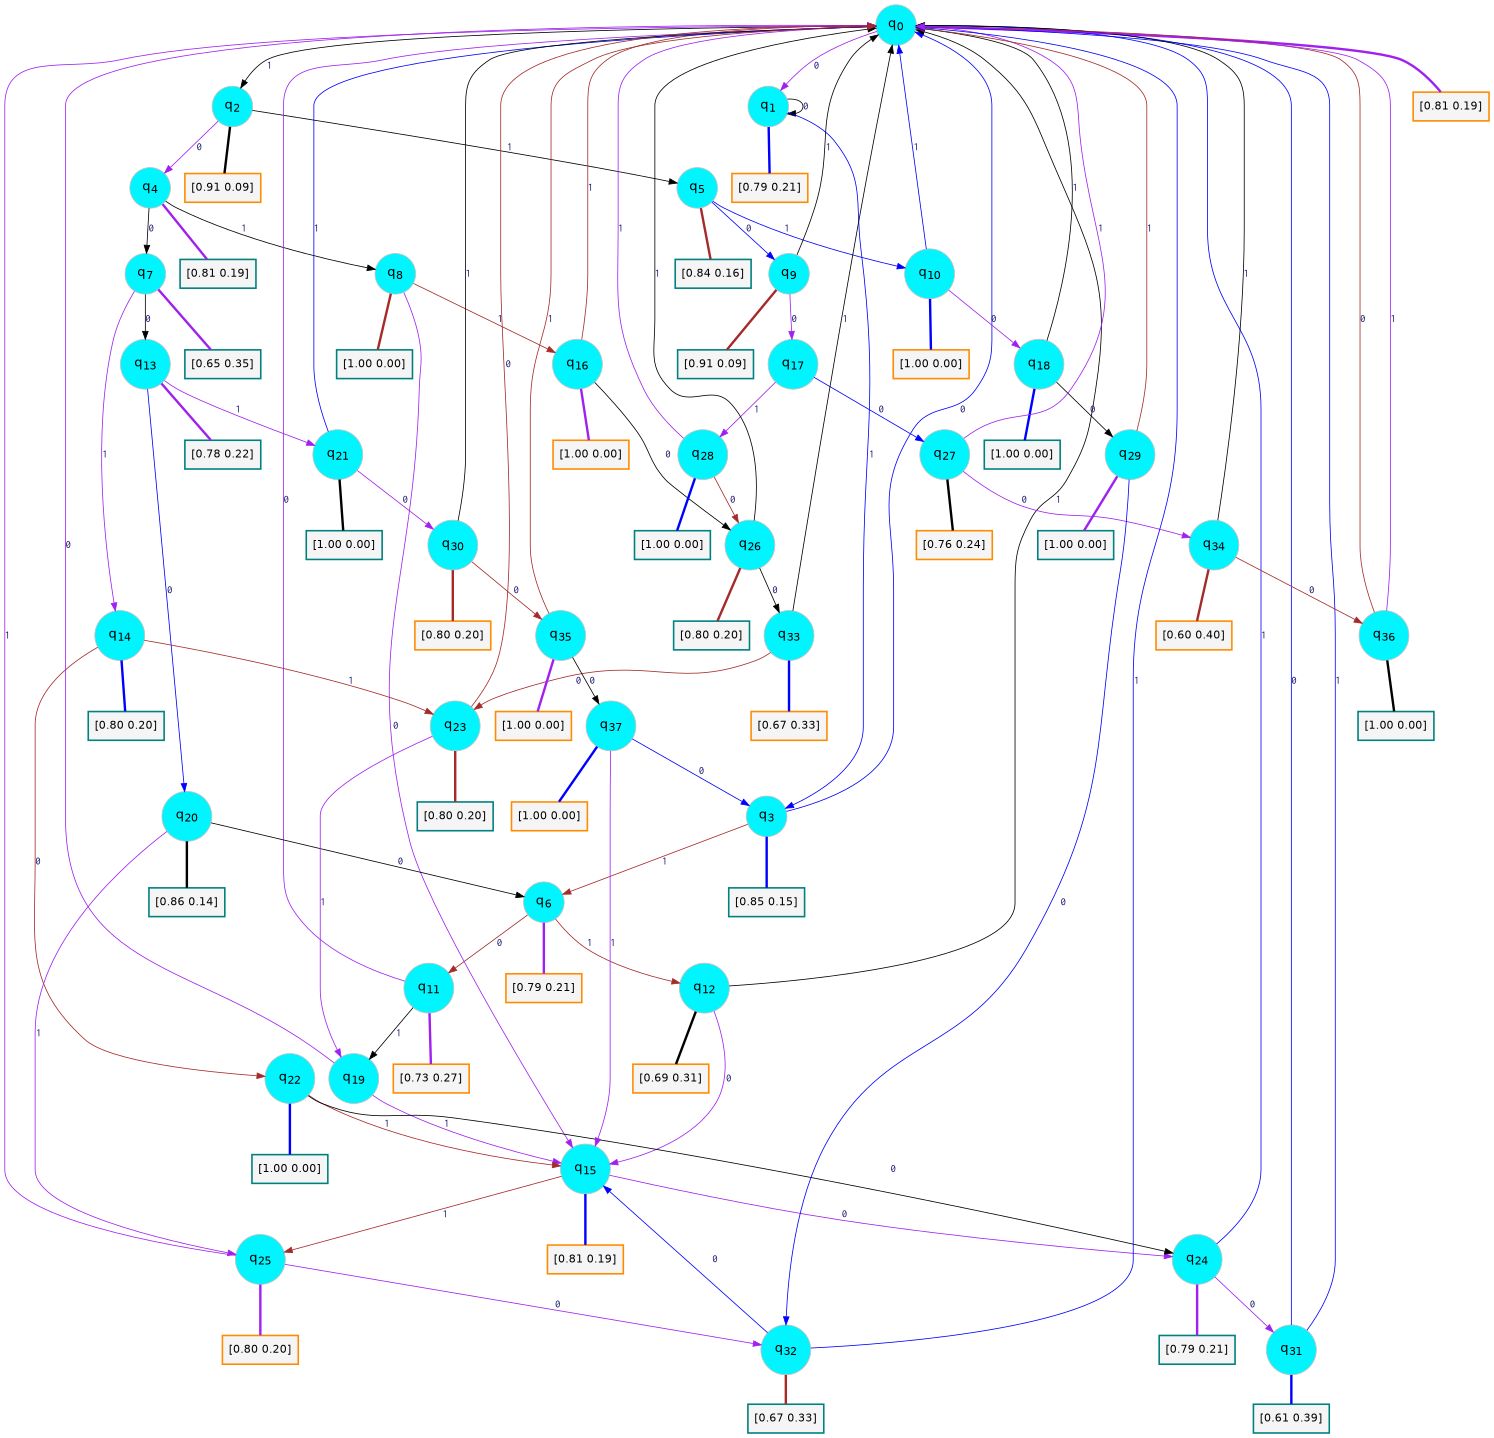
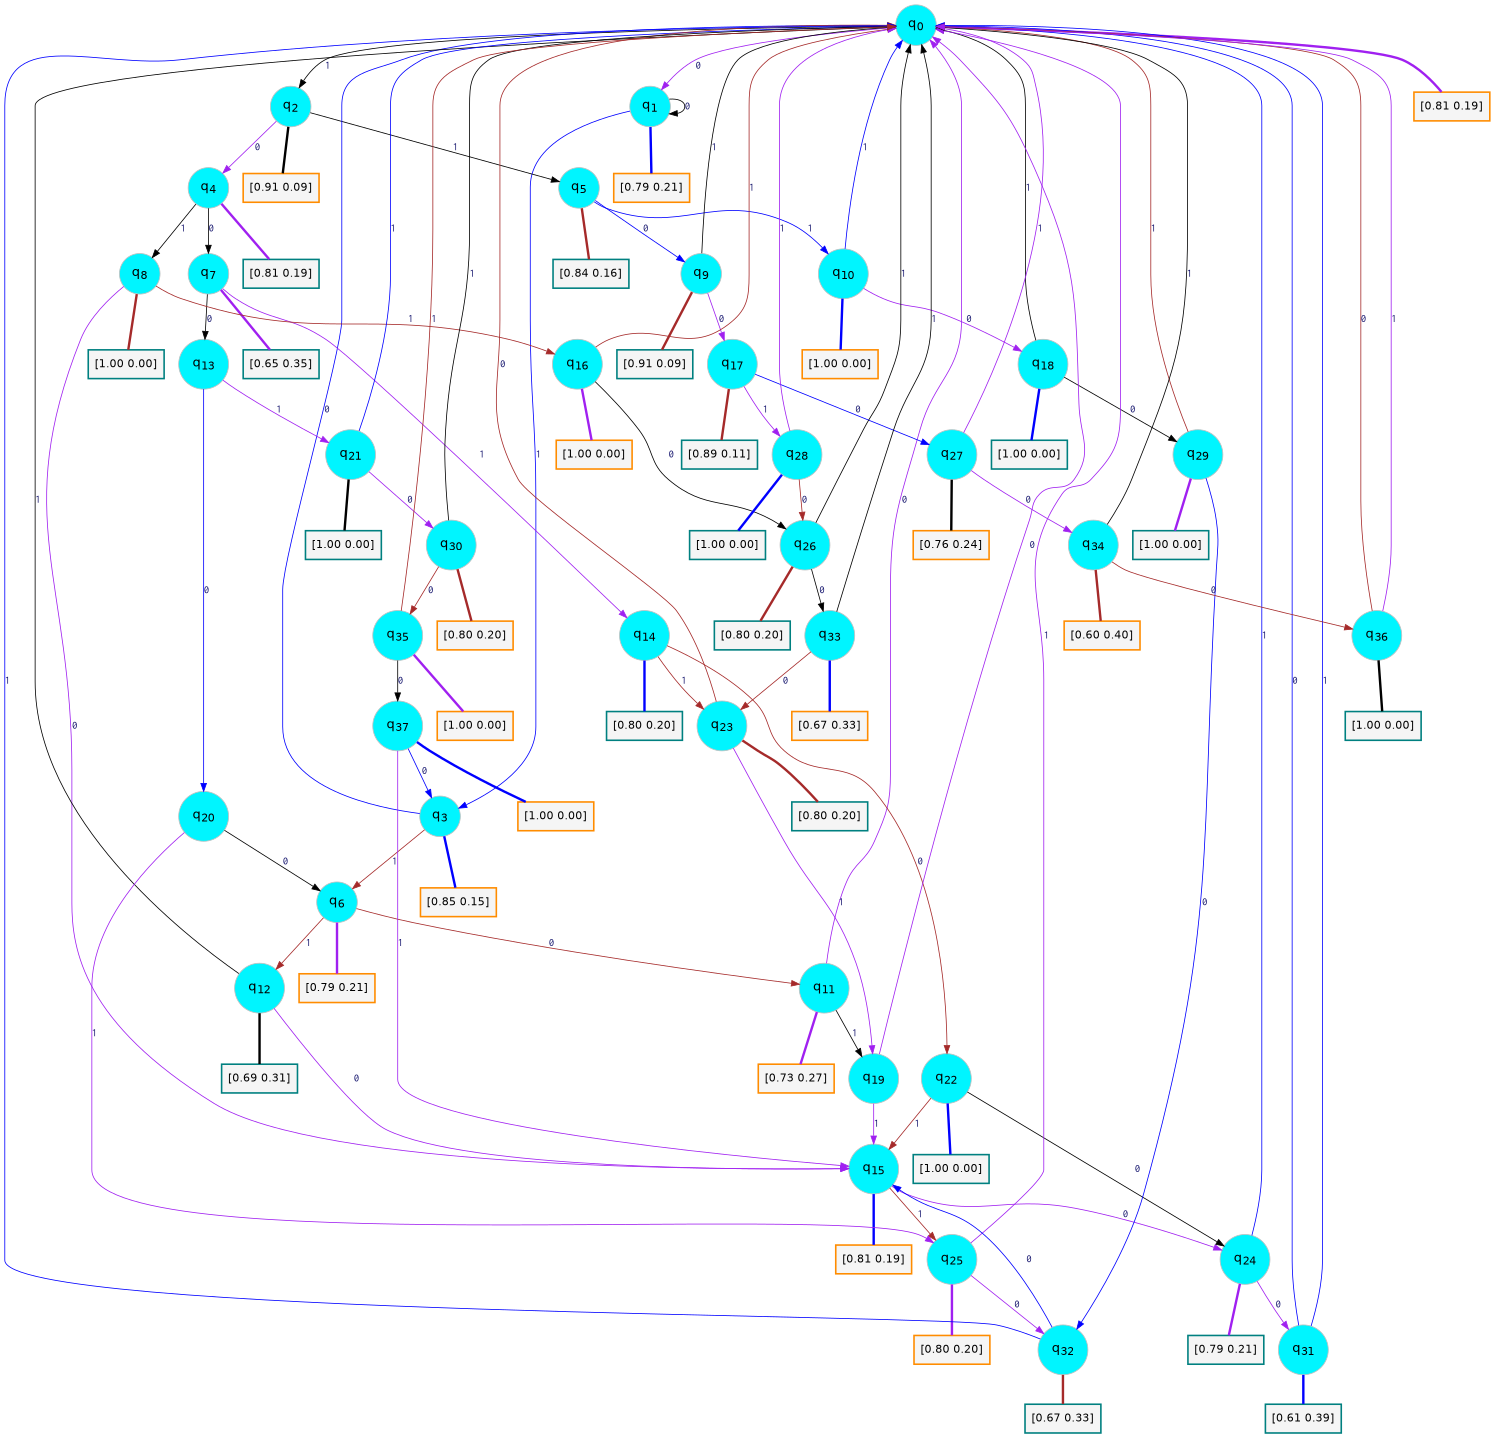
(223, 455) -> none
none -> (720, 455)
(187, 902) -> none
(767, 902) -> (458, 902)
(671, 1079) -> (260, 1079)
